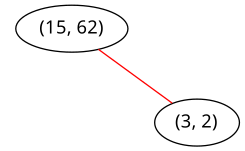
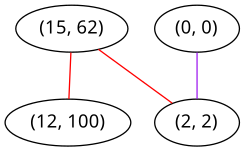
none -> (197, 29)
none -> (68, 123)
(197, 123) -> (197, 123)
